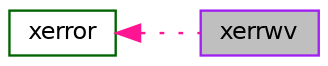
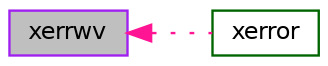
(170, 33) -> (182, 33)
